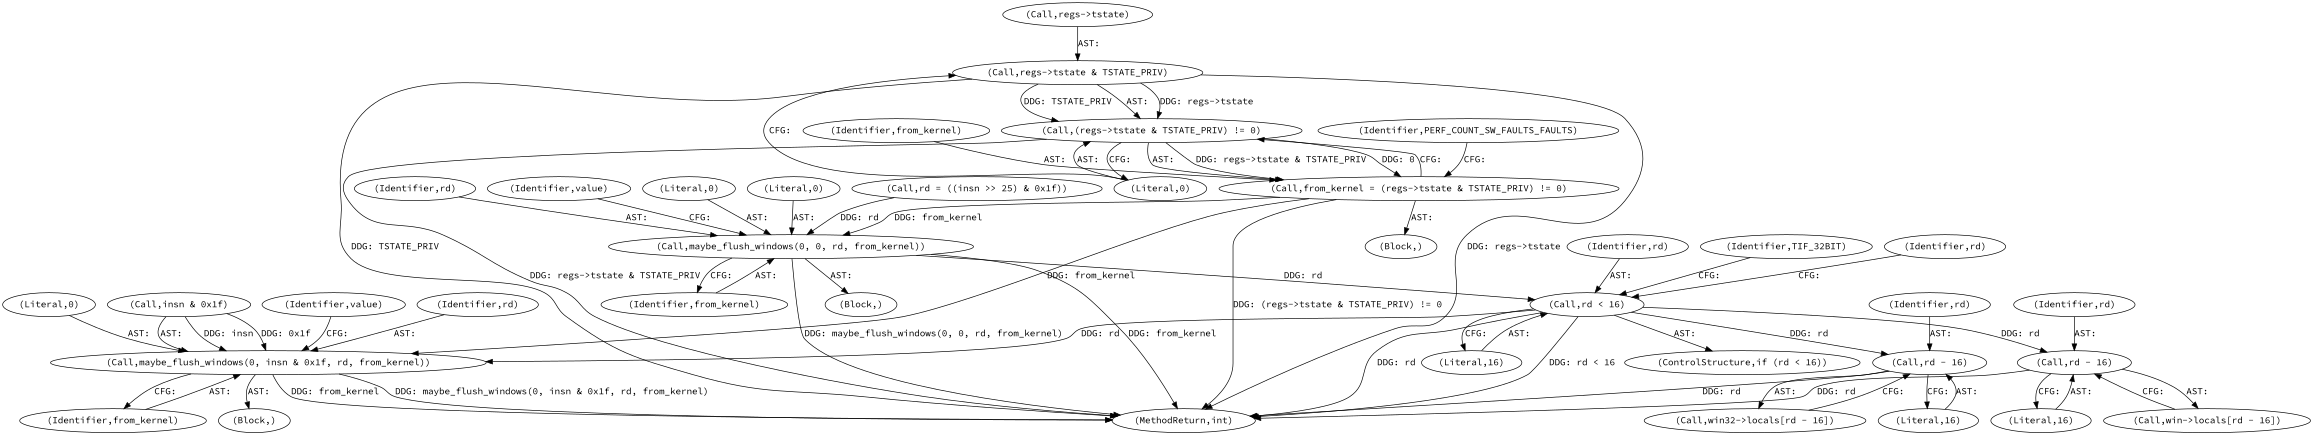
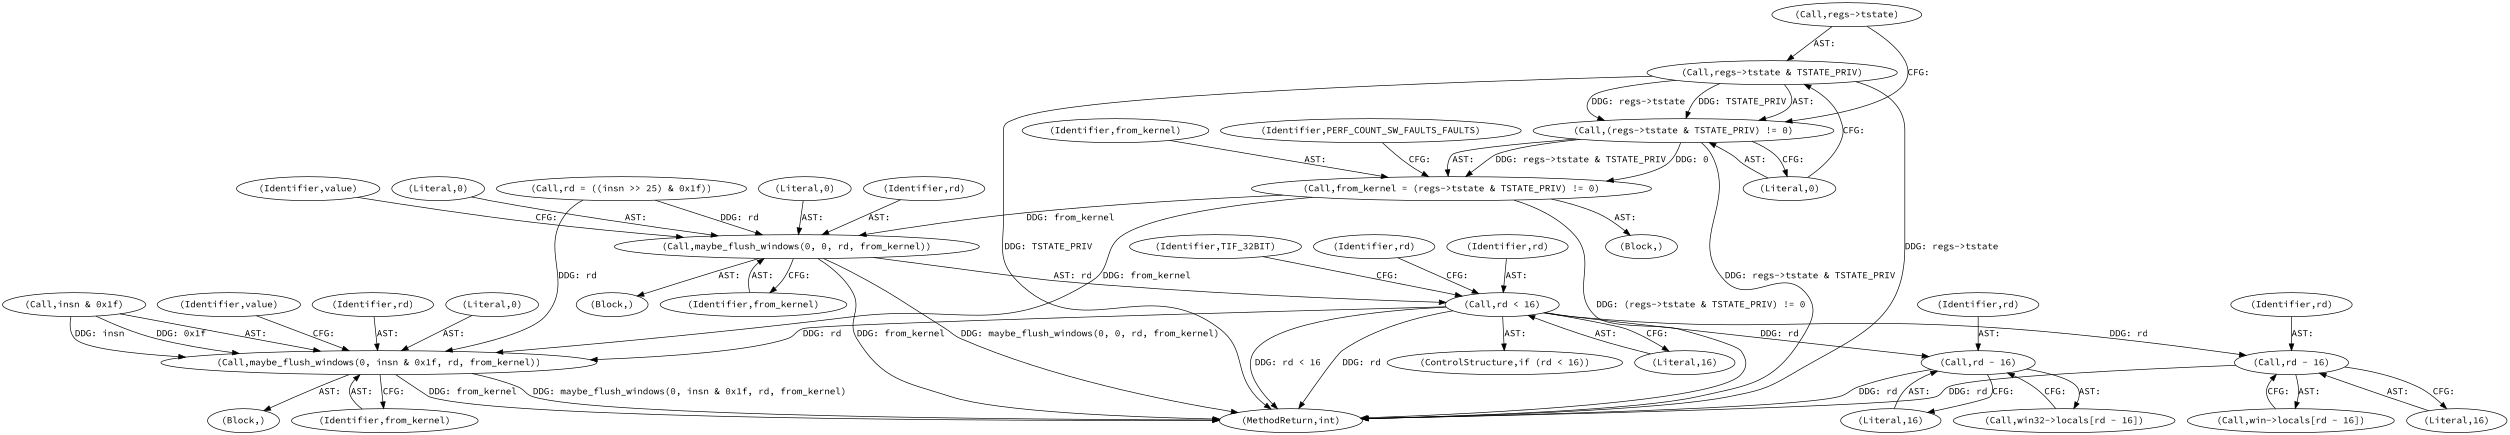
(1356, 147) -> (1882, 99)
(1303, 276) -> (1073, 276)
none -> (554, 304)
